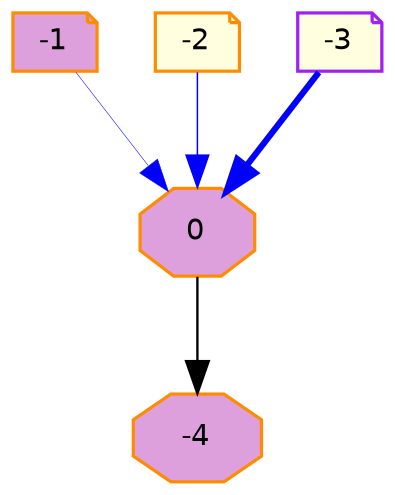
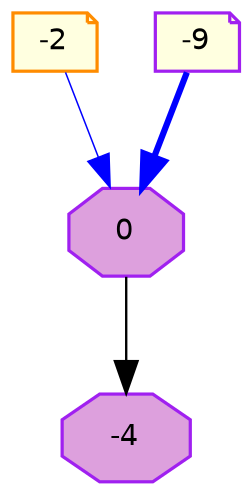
(55, 42) -> none
(340, 42) -> (197, 42)
(197, 232) -> (126, 232)
(197, 438) -> (126, 438)
